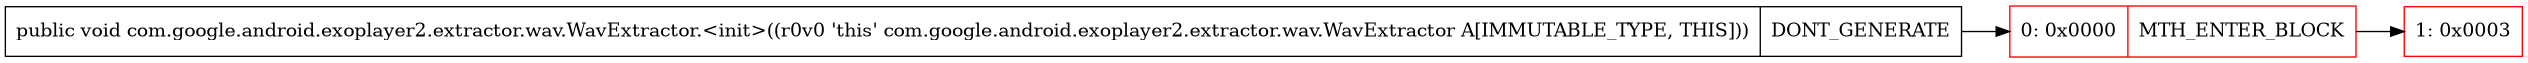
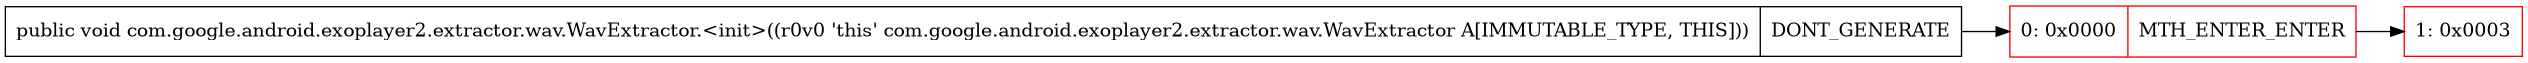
(2242, 31) -> (2242, 31)
